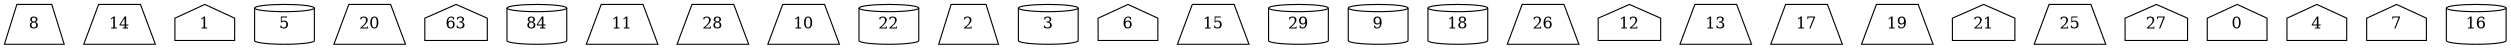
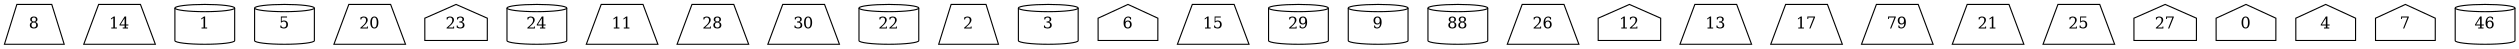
(205, 24) -> (205, 24)
(456, 24) -> (456, 24)
(537, 24) -> (537, 24)
(804, 24) -> (804, 24)
(1458, 24) -> (1458, 24)
(1897, 24) -> (1897, 24)
(1984, 24) -> (1988, 24)
(2476, 24) -> (2485, 24)
